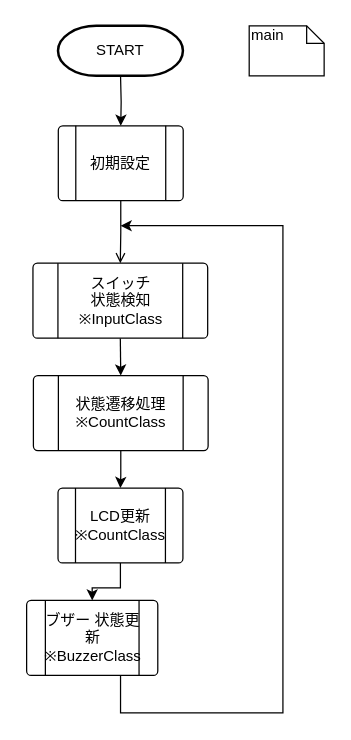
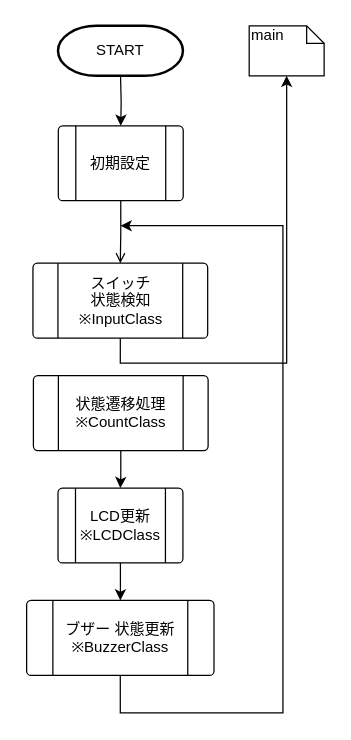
(121, 364) -> (287, 308)
(121, 526) -> (121, 526)
(92, 638) -> (120, 638)
